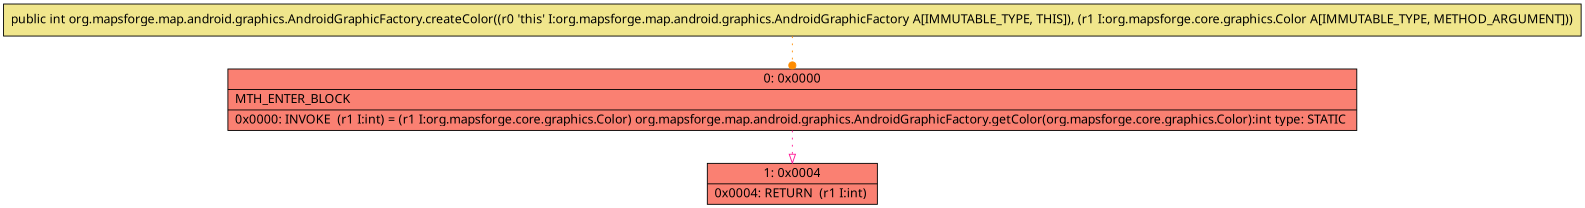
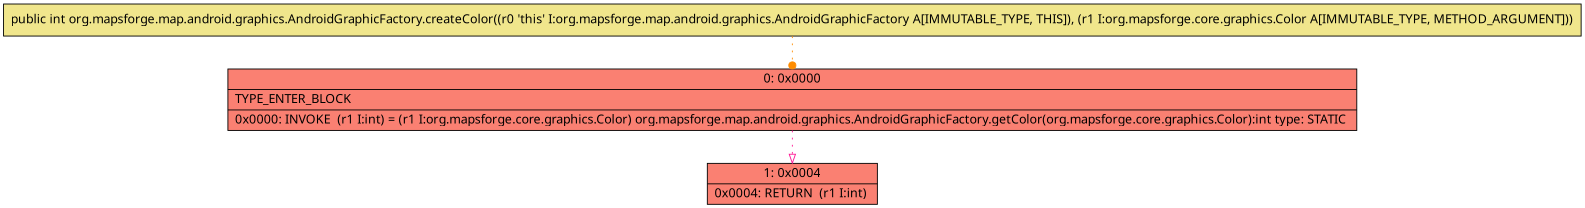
(293, 99) -> (293, 99)
